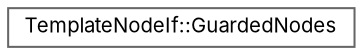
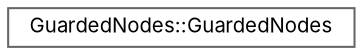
(181, 28) -> (181, 28)
